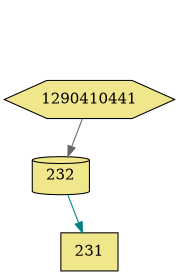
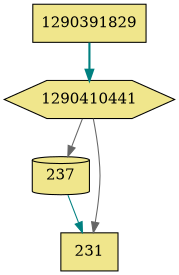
none -> (89, 23)
none -> (100, 170)
(61, 176) -> (61, 176)
